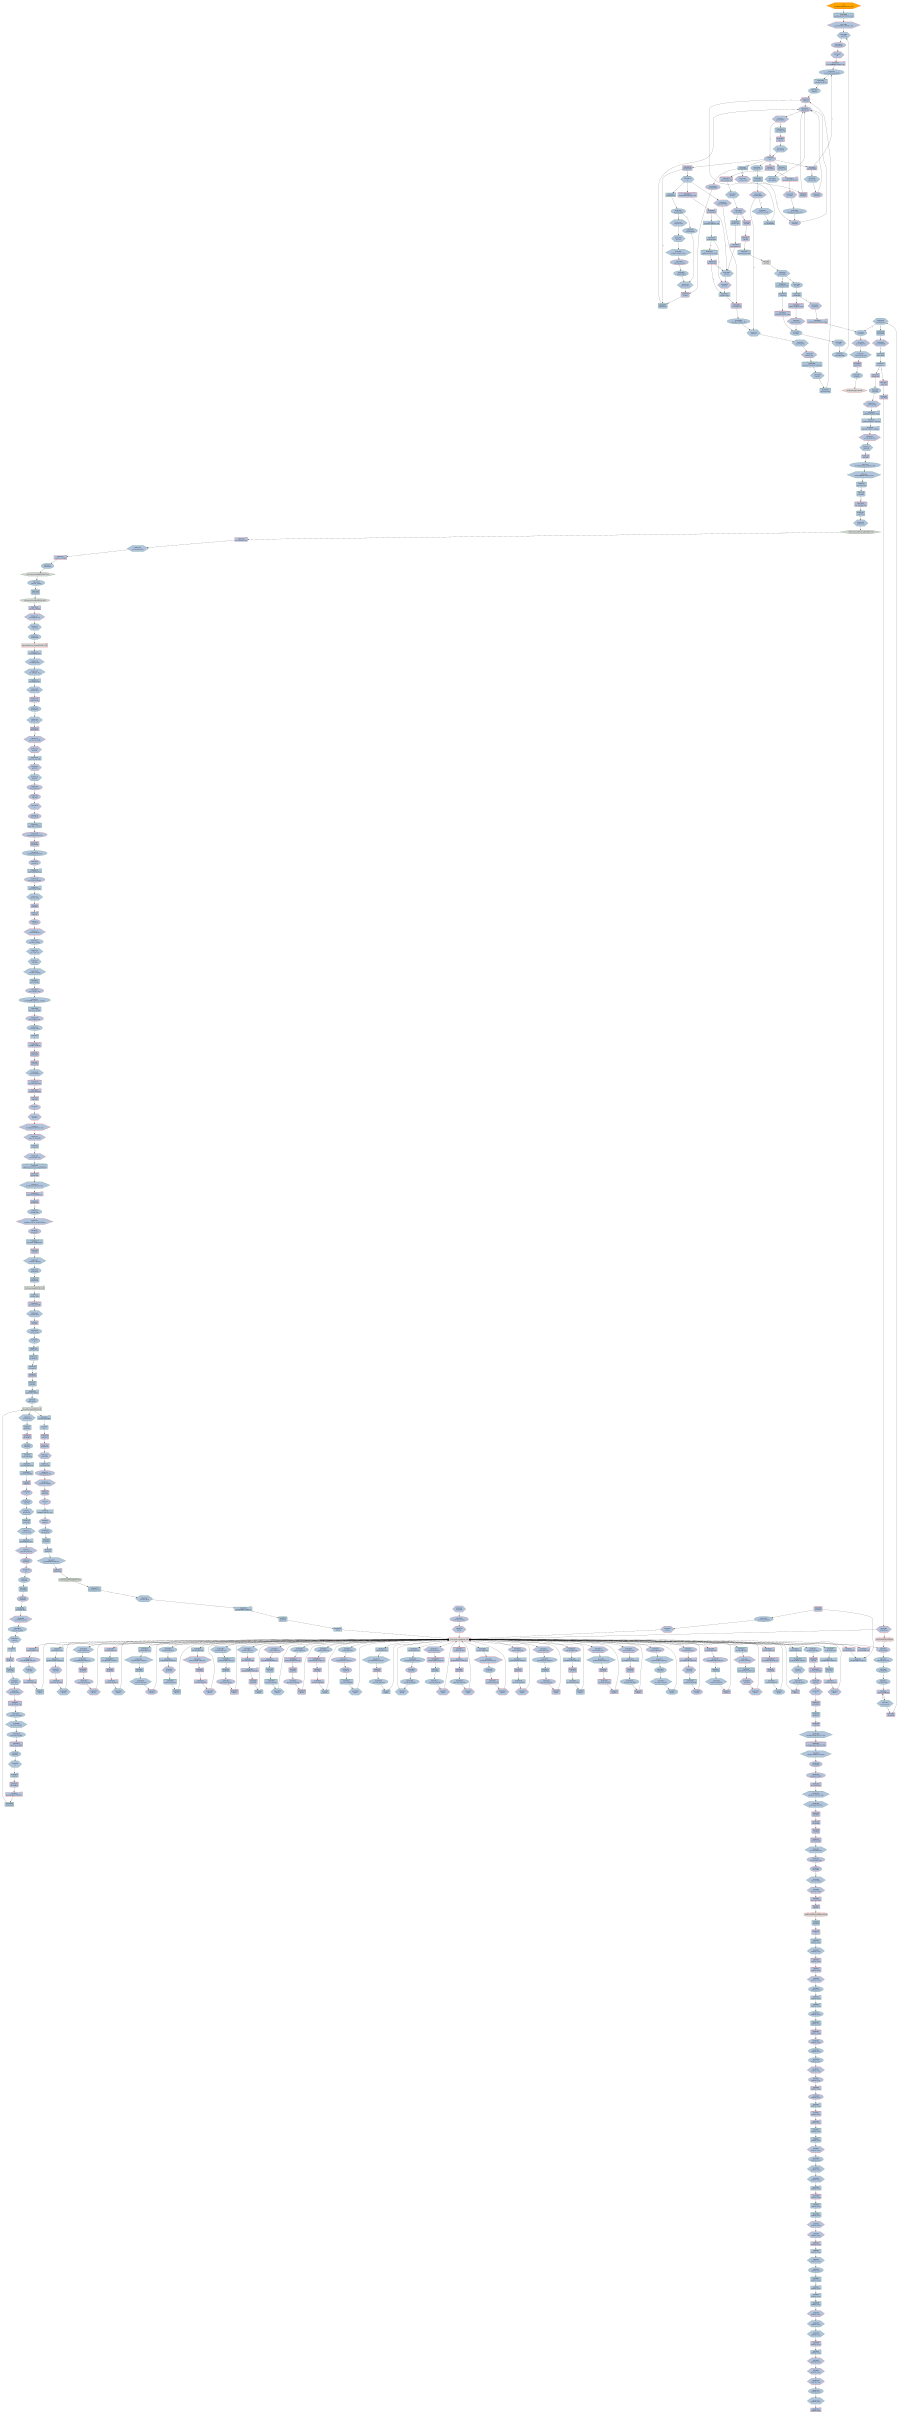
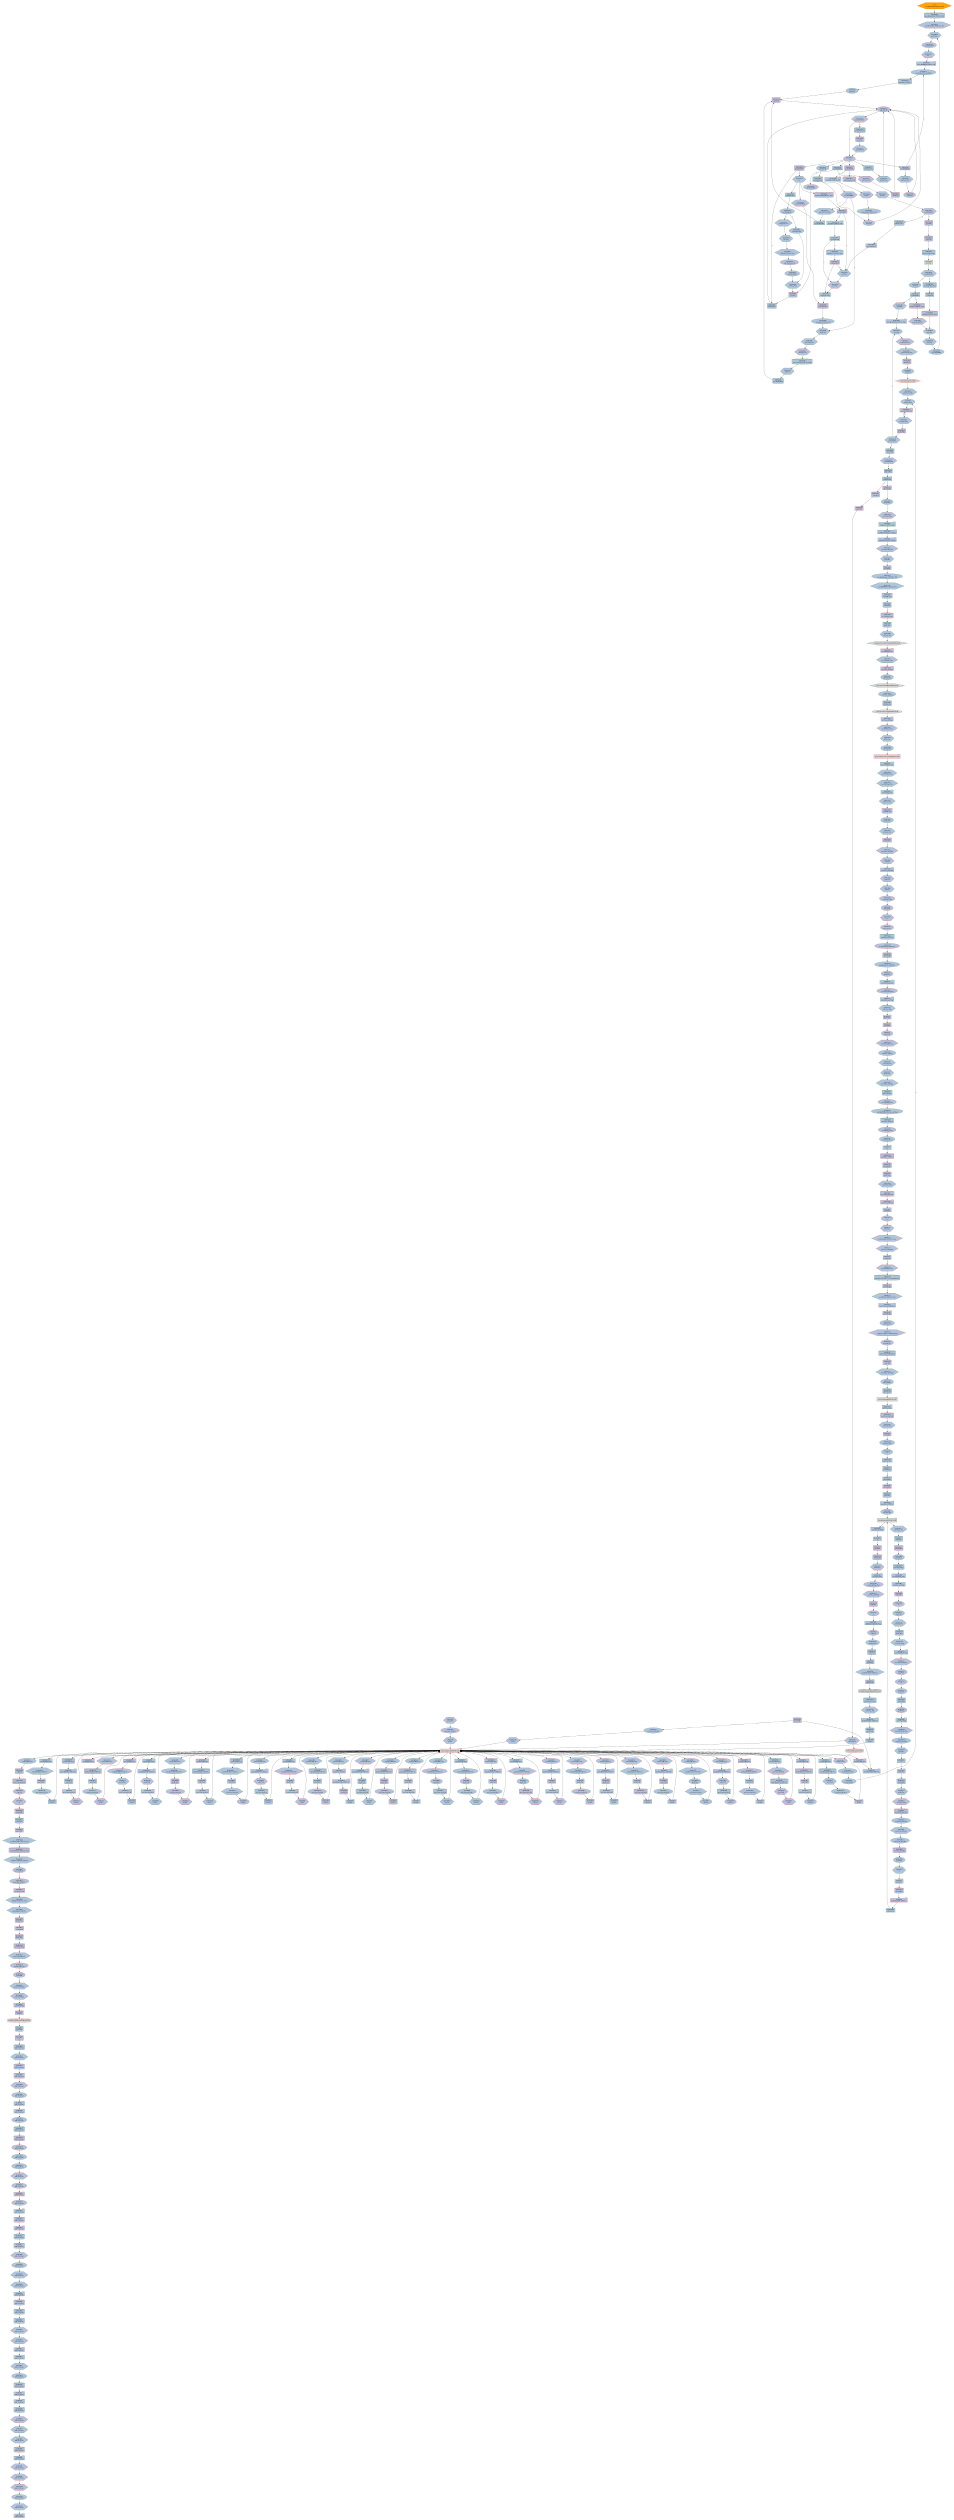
none -> (908, 392)
